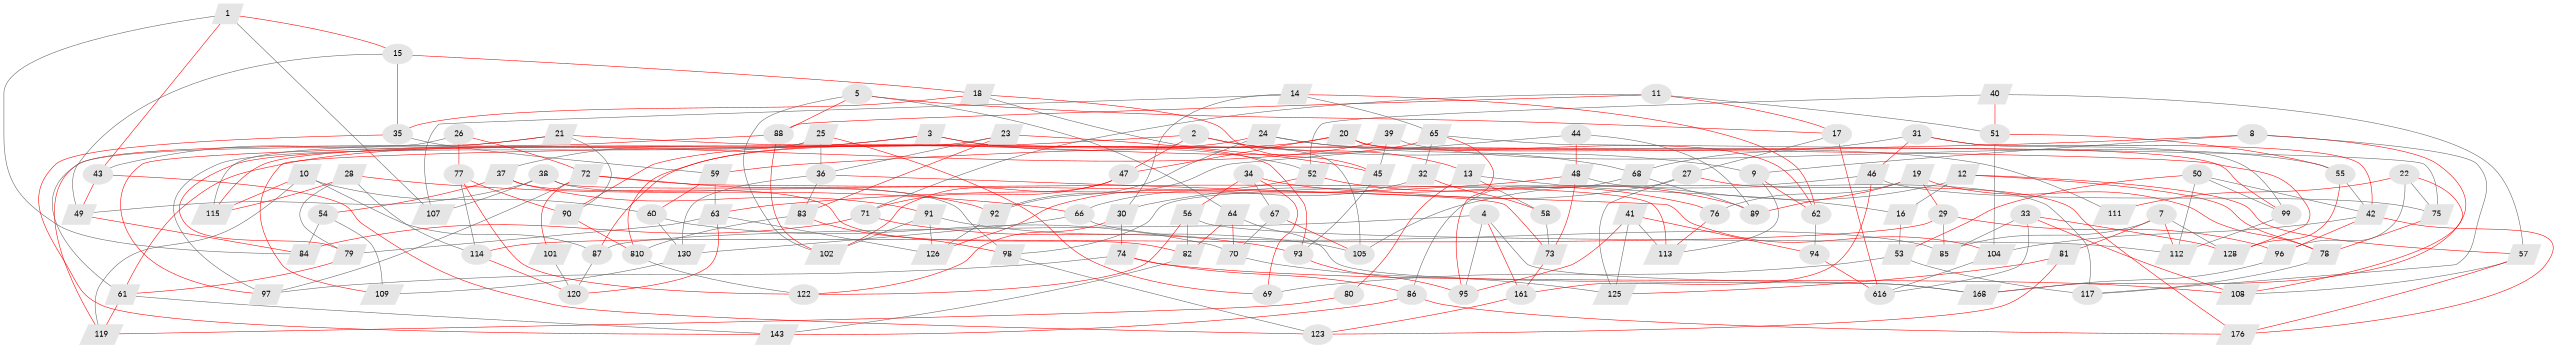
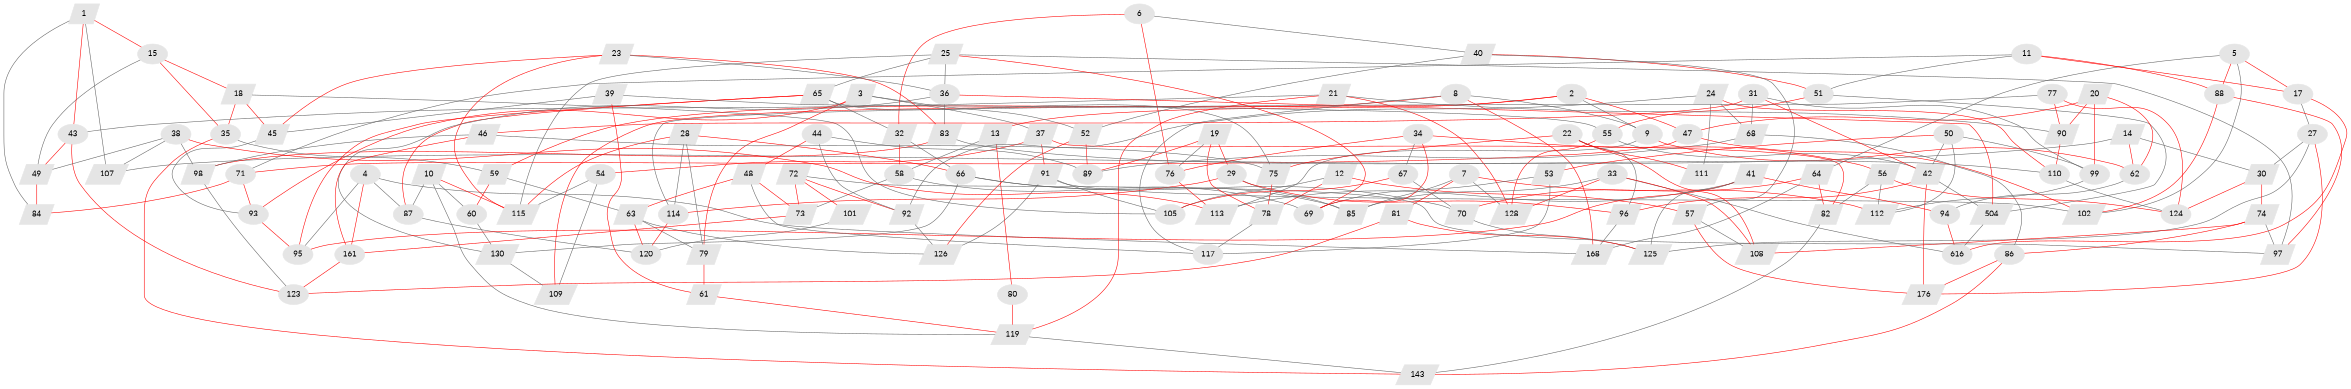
none -> (1140, 14)
(1366, 111) -> (882, 71)
(459, 134) -> none
none -> (1009, 190)
(2420, 194) -> (1473, 143)
(1901, 214) -> none
(944, 229) -> (1213, 188)
(315, 231) -> (572, 188)
(637, 255) -> (2055, 174)
(1994, 255) -> (1992, 214)
(804, 295) -> (2176, 214)
(448, 317) -> (1215, 355)
